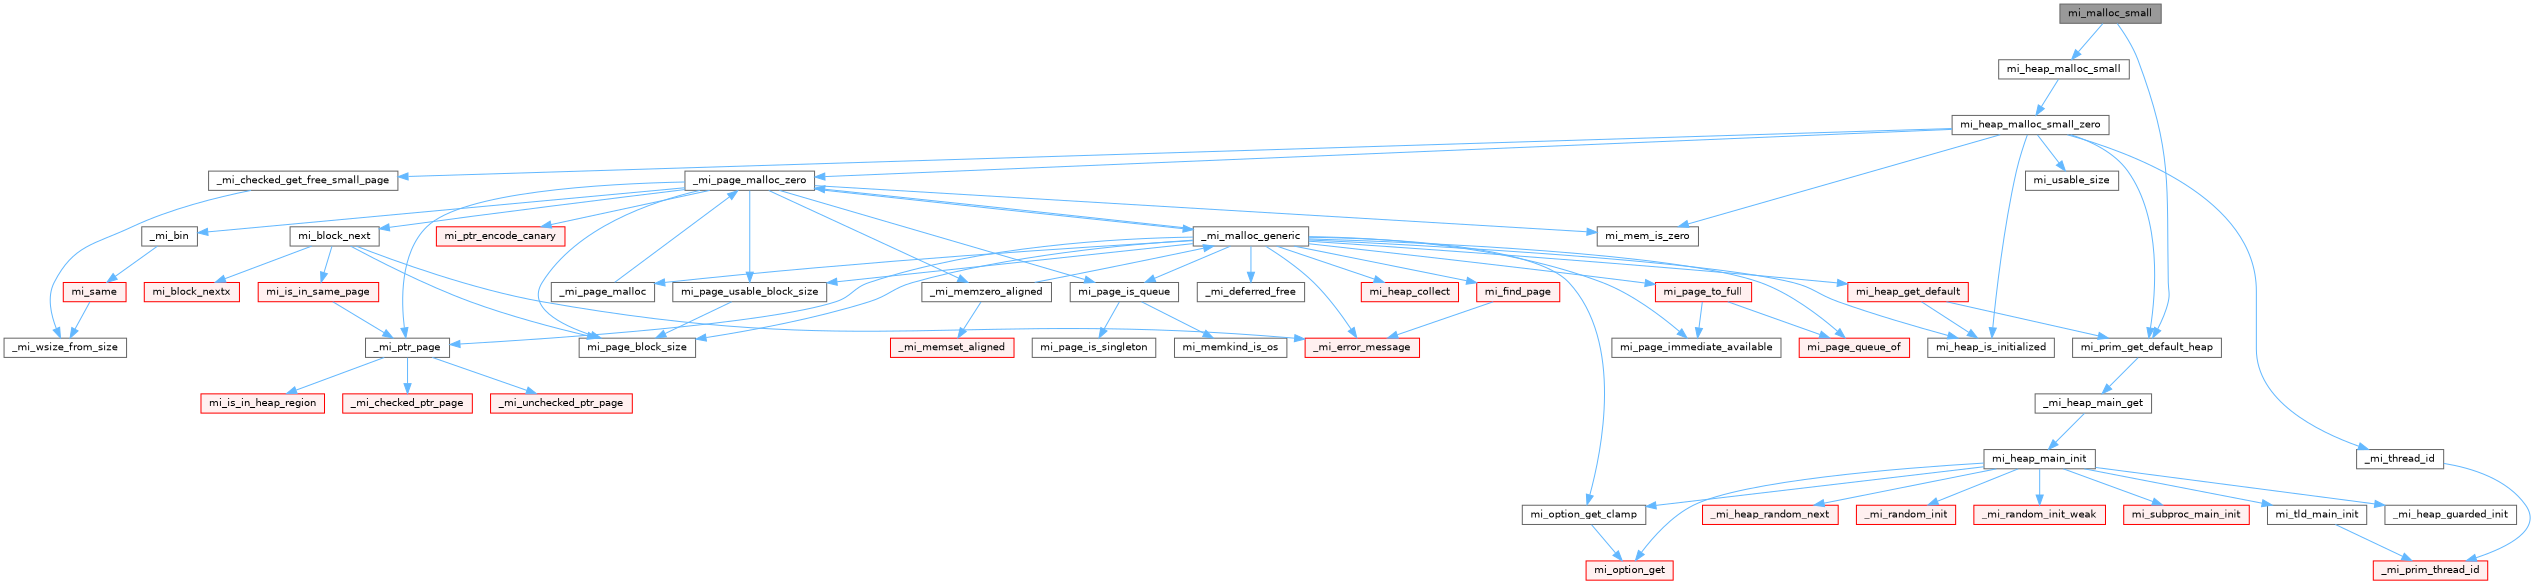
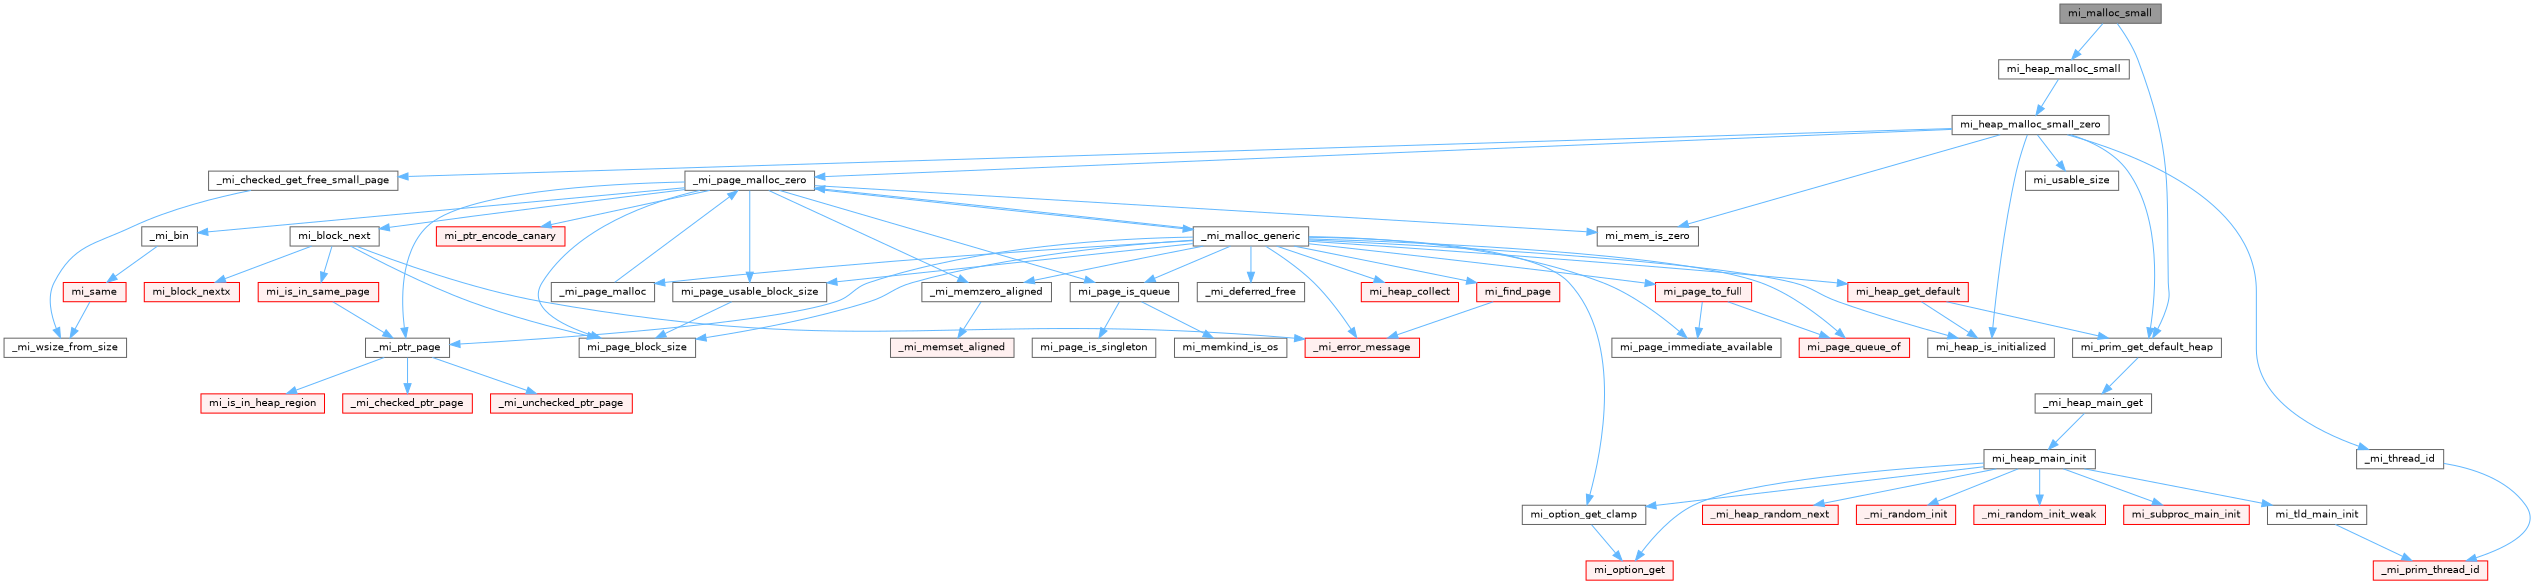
(1119, 266) -> (1119, 263)
(952, 348) -> (952, 348)
(2451, 515) -> none
